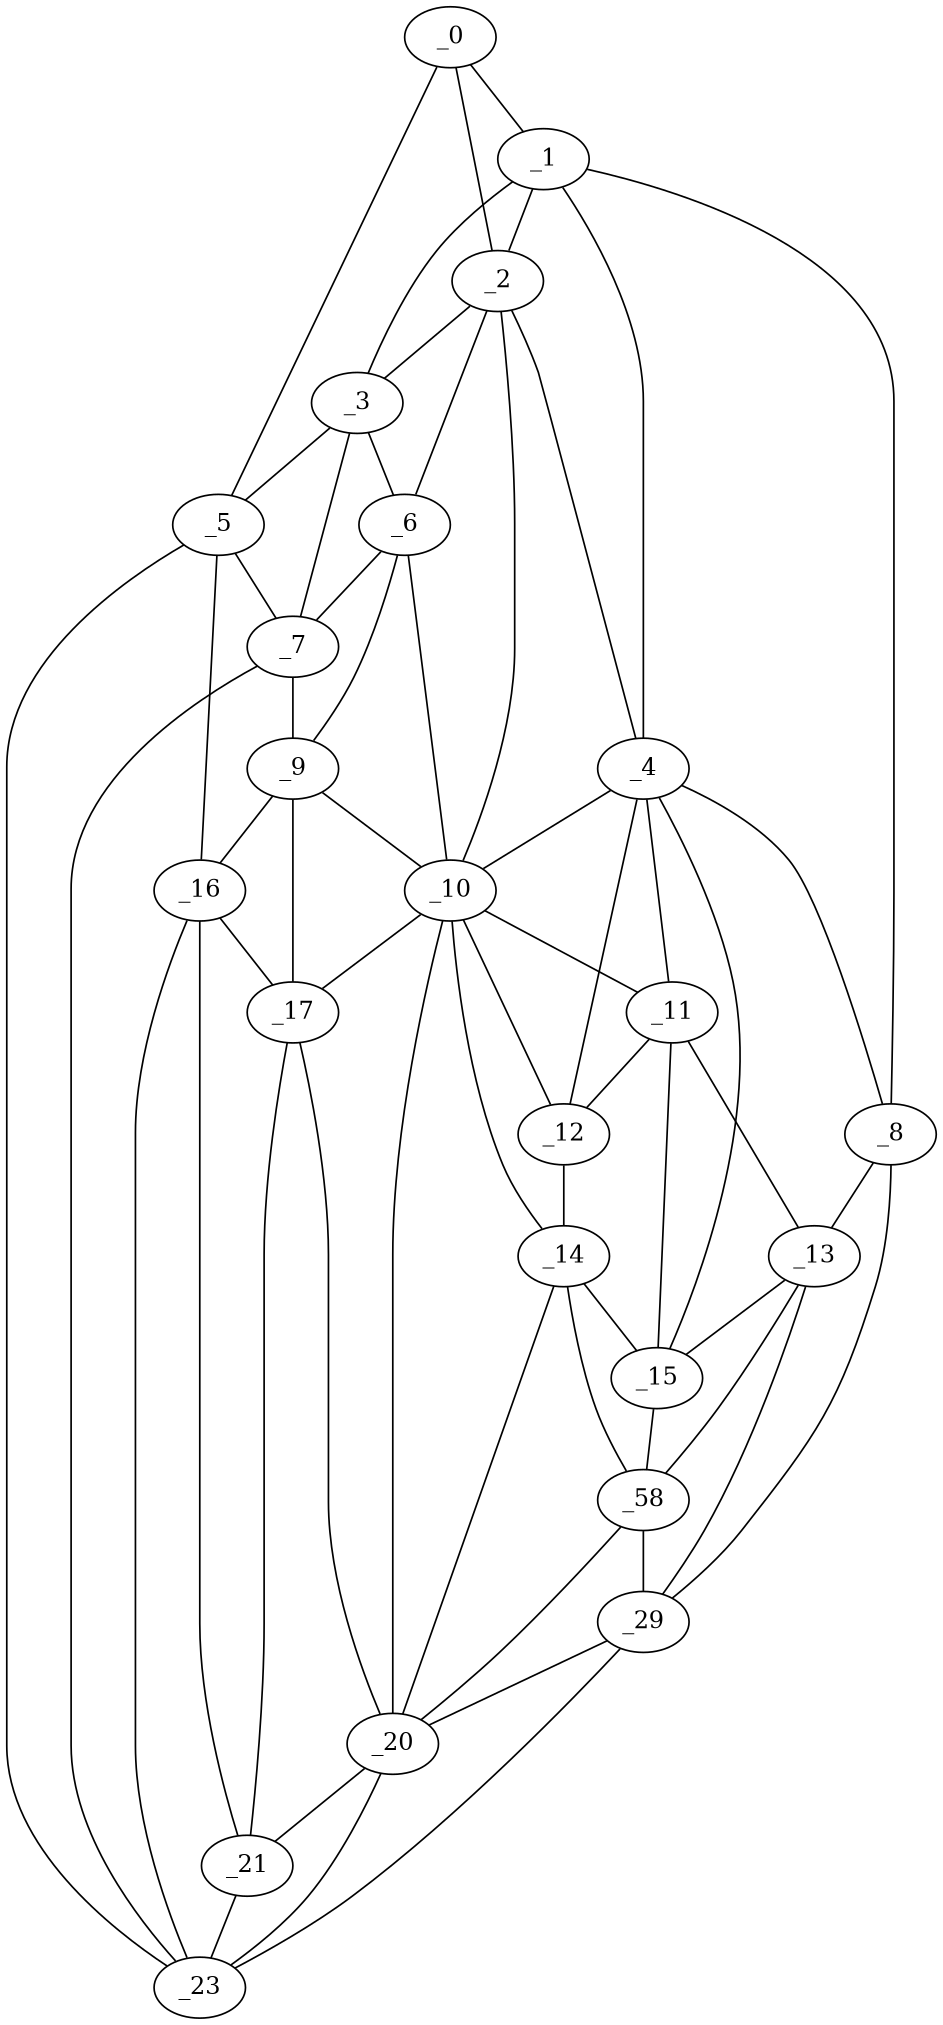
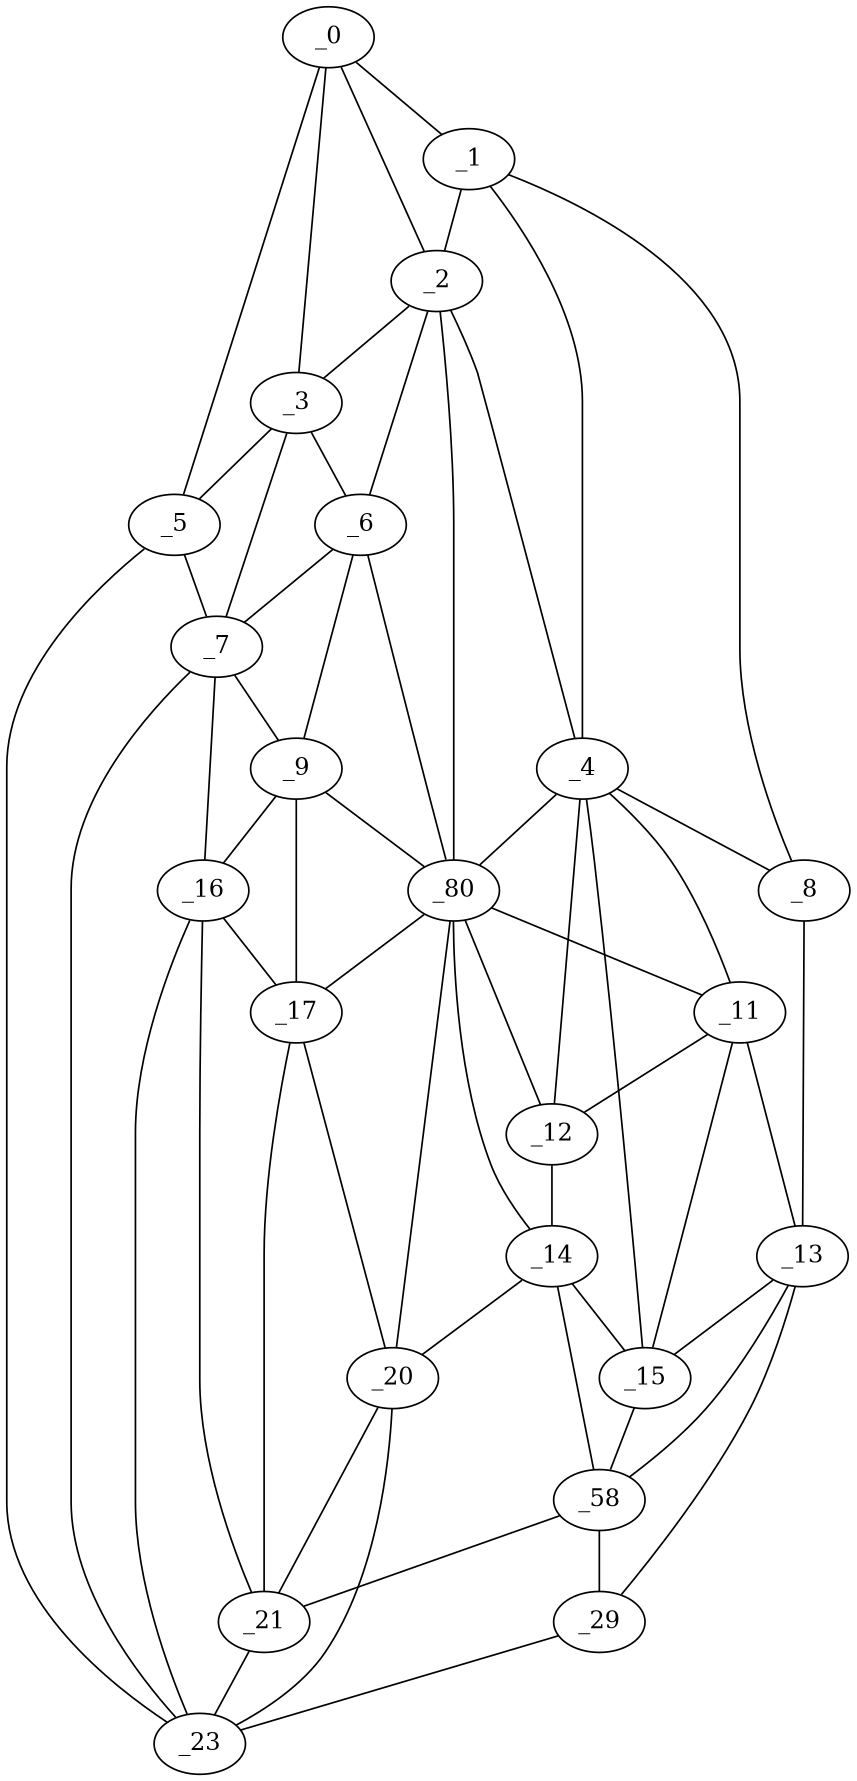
(425, 266) -> (312, 220)
(209, 708) -> (210, 769)
(450, 891) -> (454, 891)
(829, 1405) -> none
(525, 1628) -> (432, 1561)
(518, 1683) -> none
